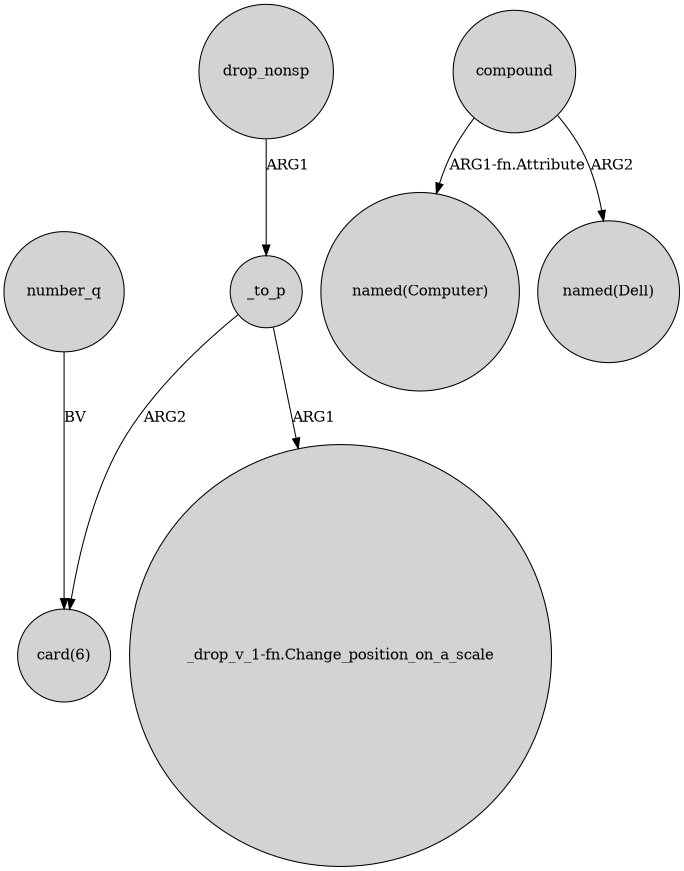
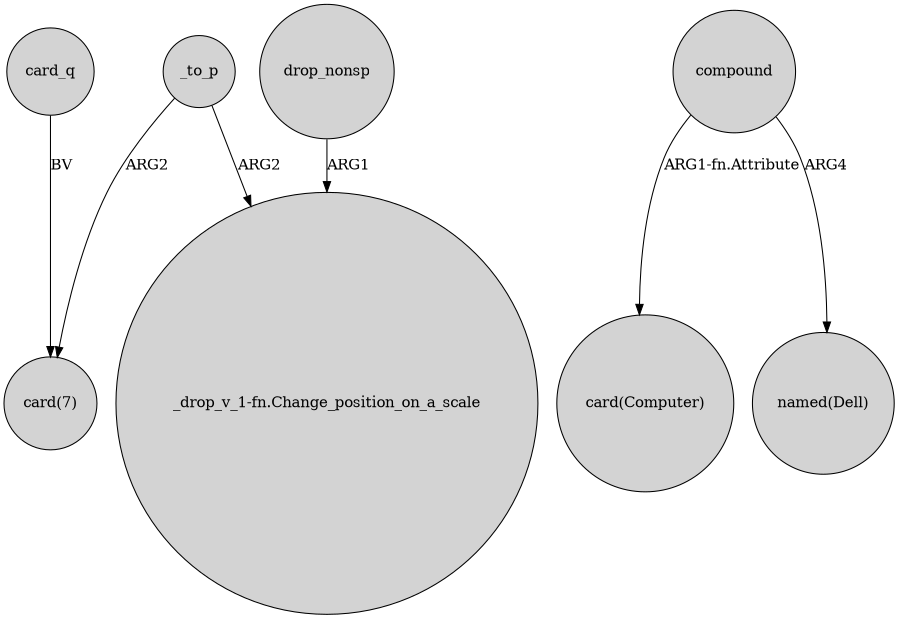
(612, 166) -> (826, 166)
(266, 192) -> (327, 160)
(64, 292) -> (50, 72)
(420, 292) -> (645, 403)
(314, 418) -> (259, 166)
(64, 656) -> (50, 403)
